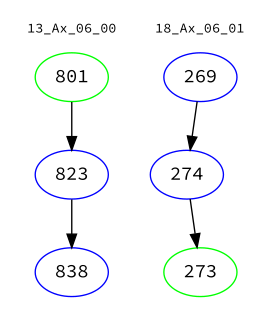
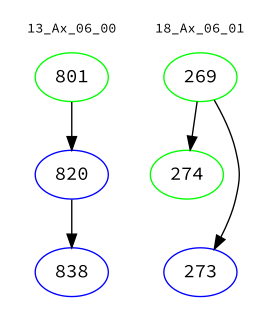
(200, 77) -> (200, 77)
(72, 175) -> (72, 175)
(187, 175) -> (187, 175)
(193, 216) -> (239, 168)
(200, 272) -> (200, 272)
